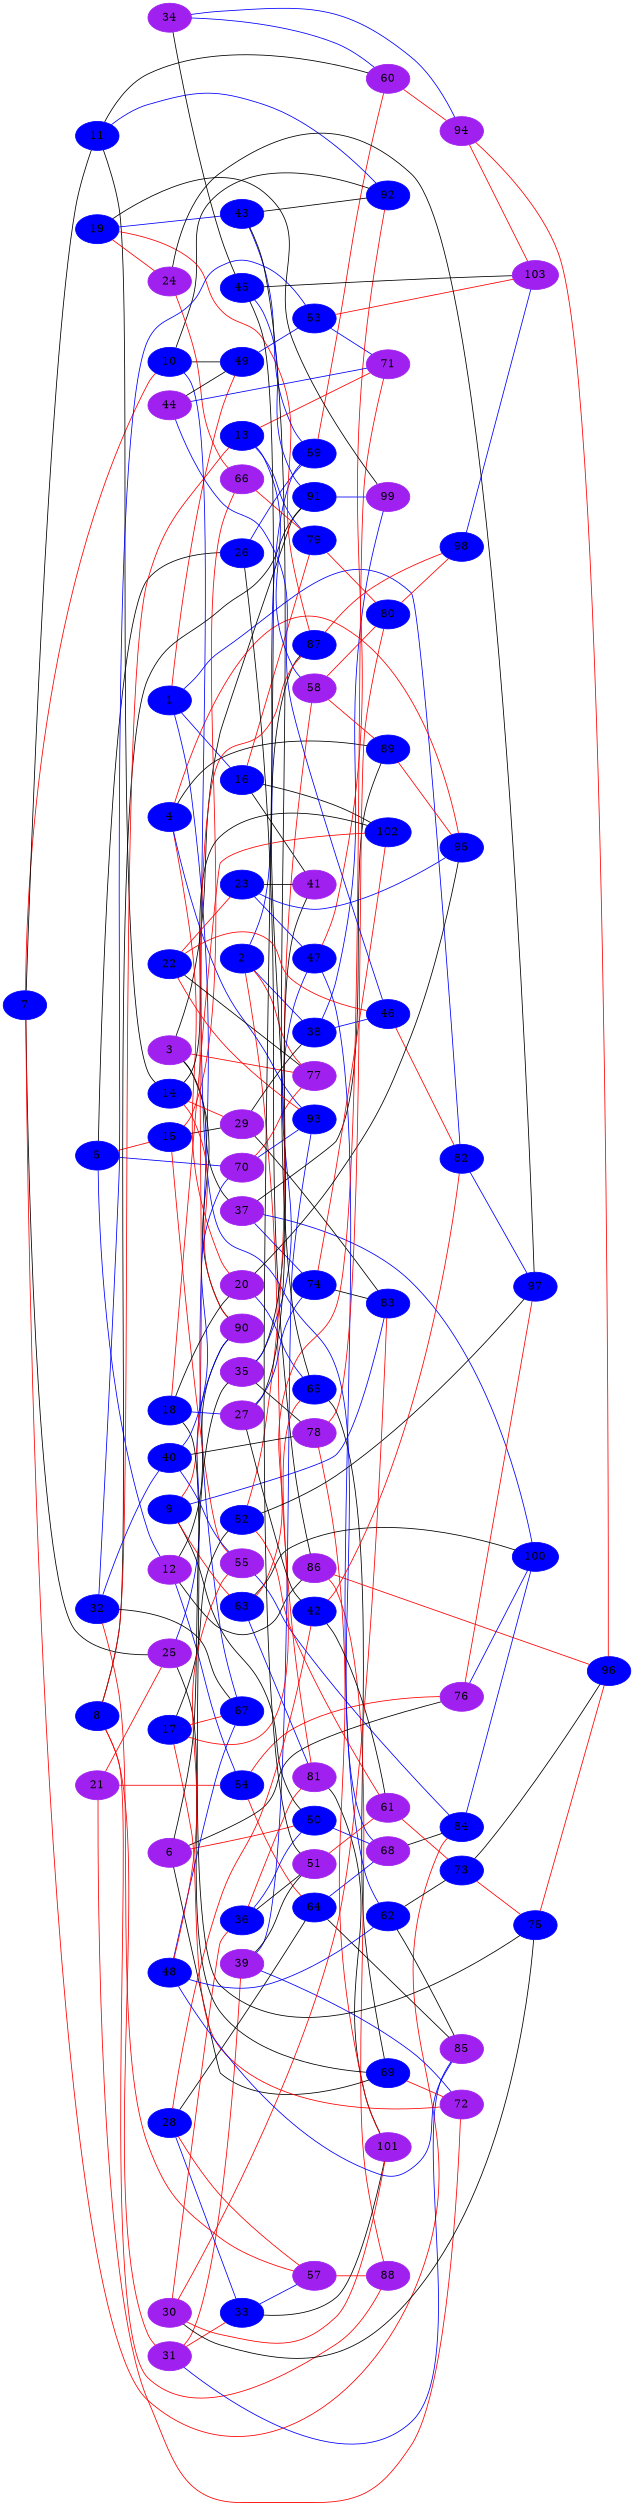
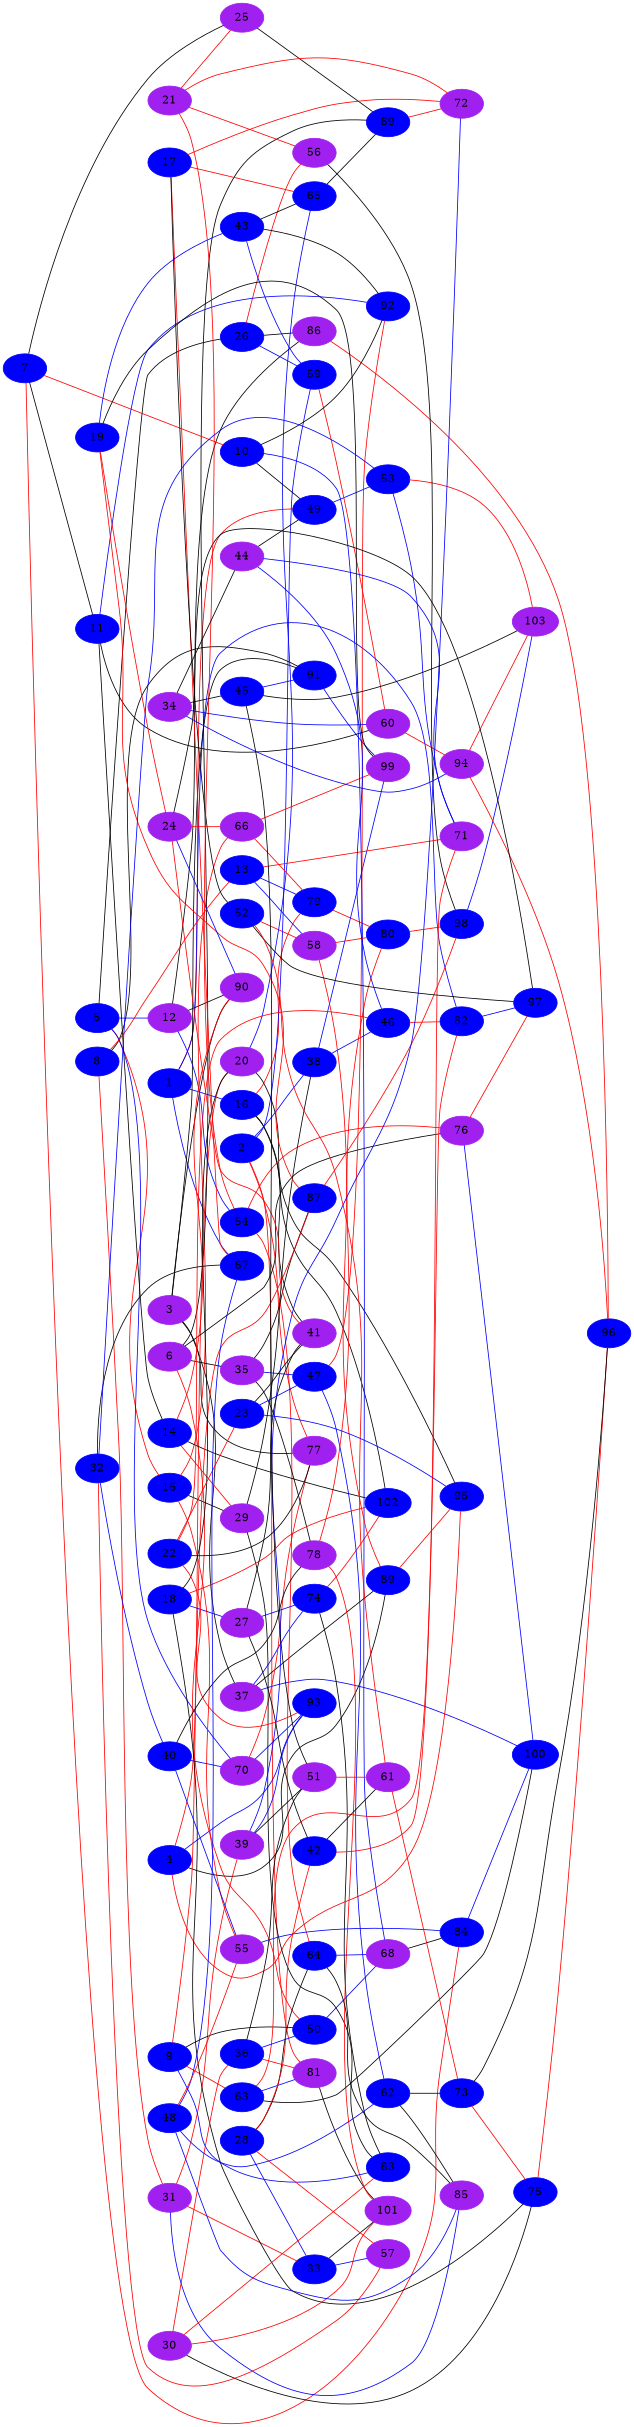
none -> (314, 153)
none -> (216, 610)
none -> (315, 797)
(232, 1061) -> (221, 1436)
none -> (232, 1181)
(198, 1488) -> (212, 920)
(388, 2276) -> none
